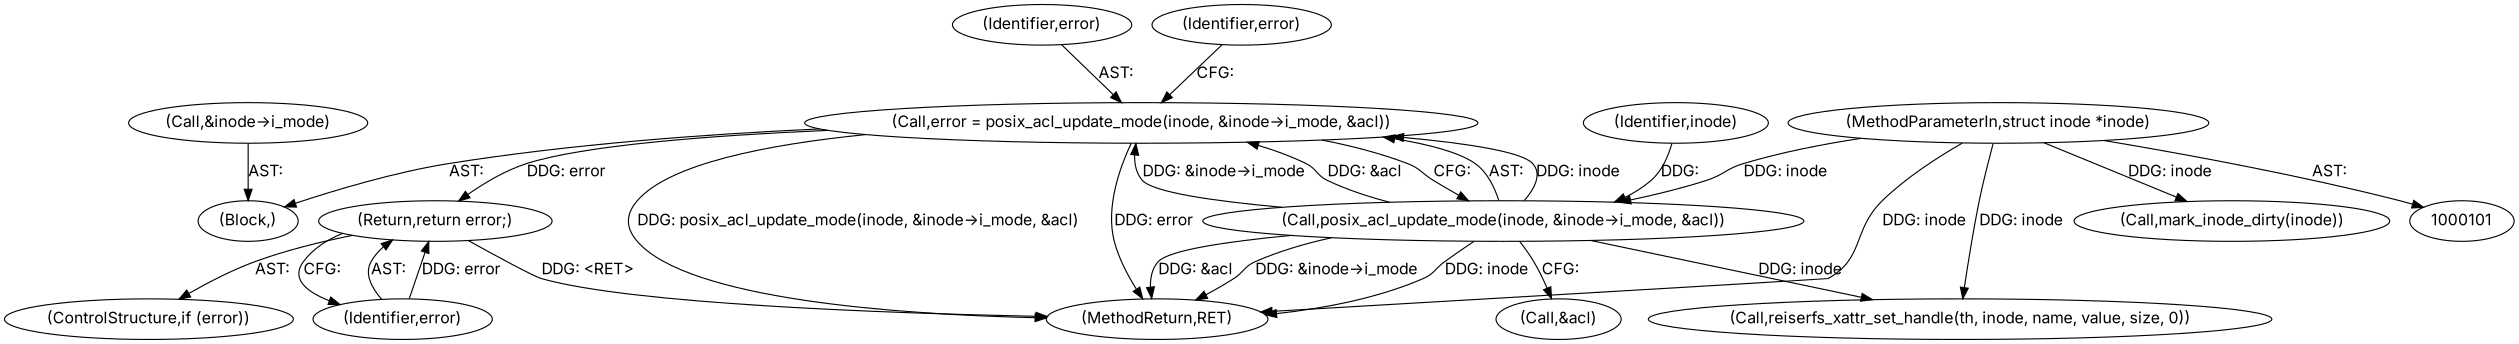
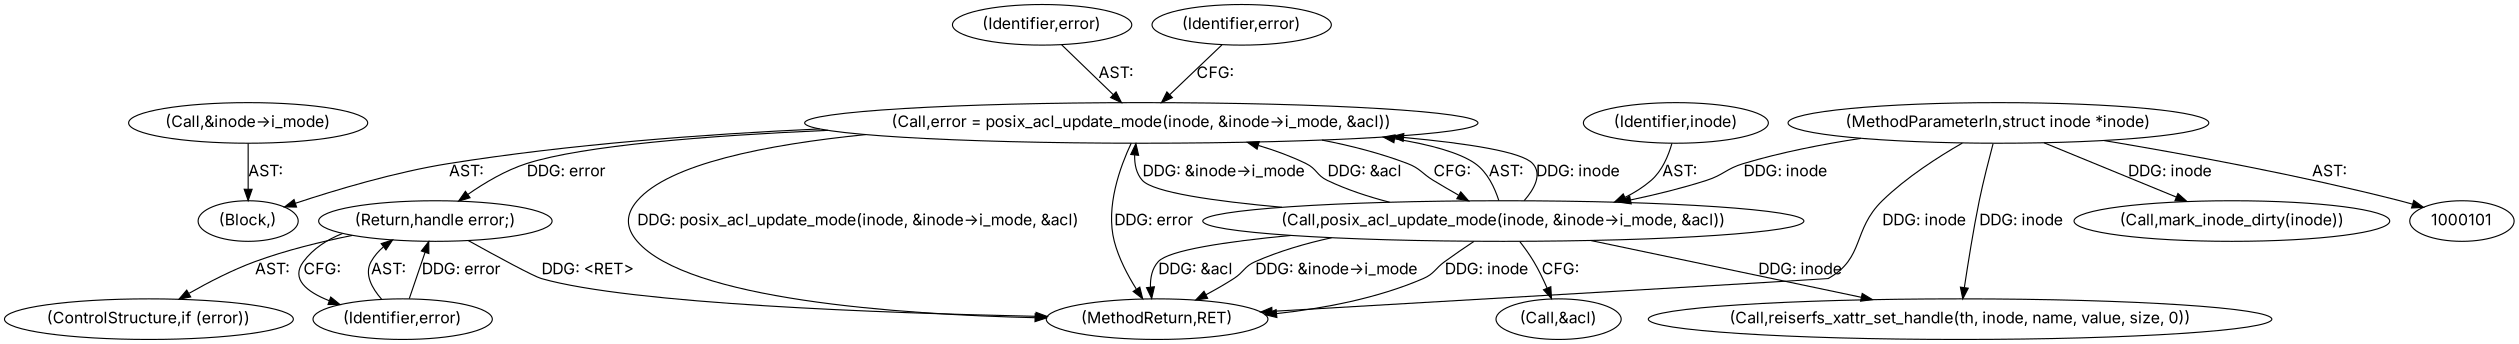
(1682, 172) -> (1682, 172)
(435, 221) -> (435, 221)
